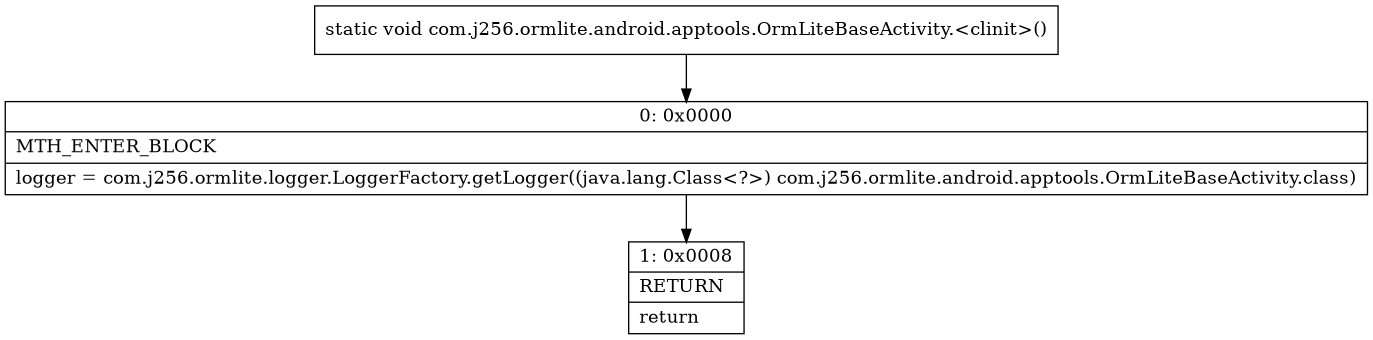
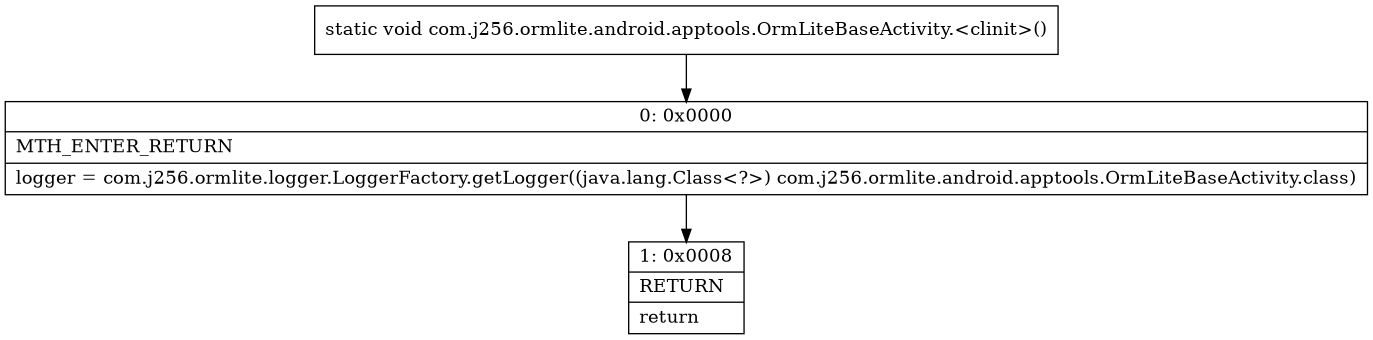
(117, 147) -> (125, 147)
